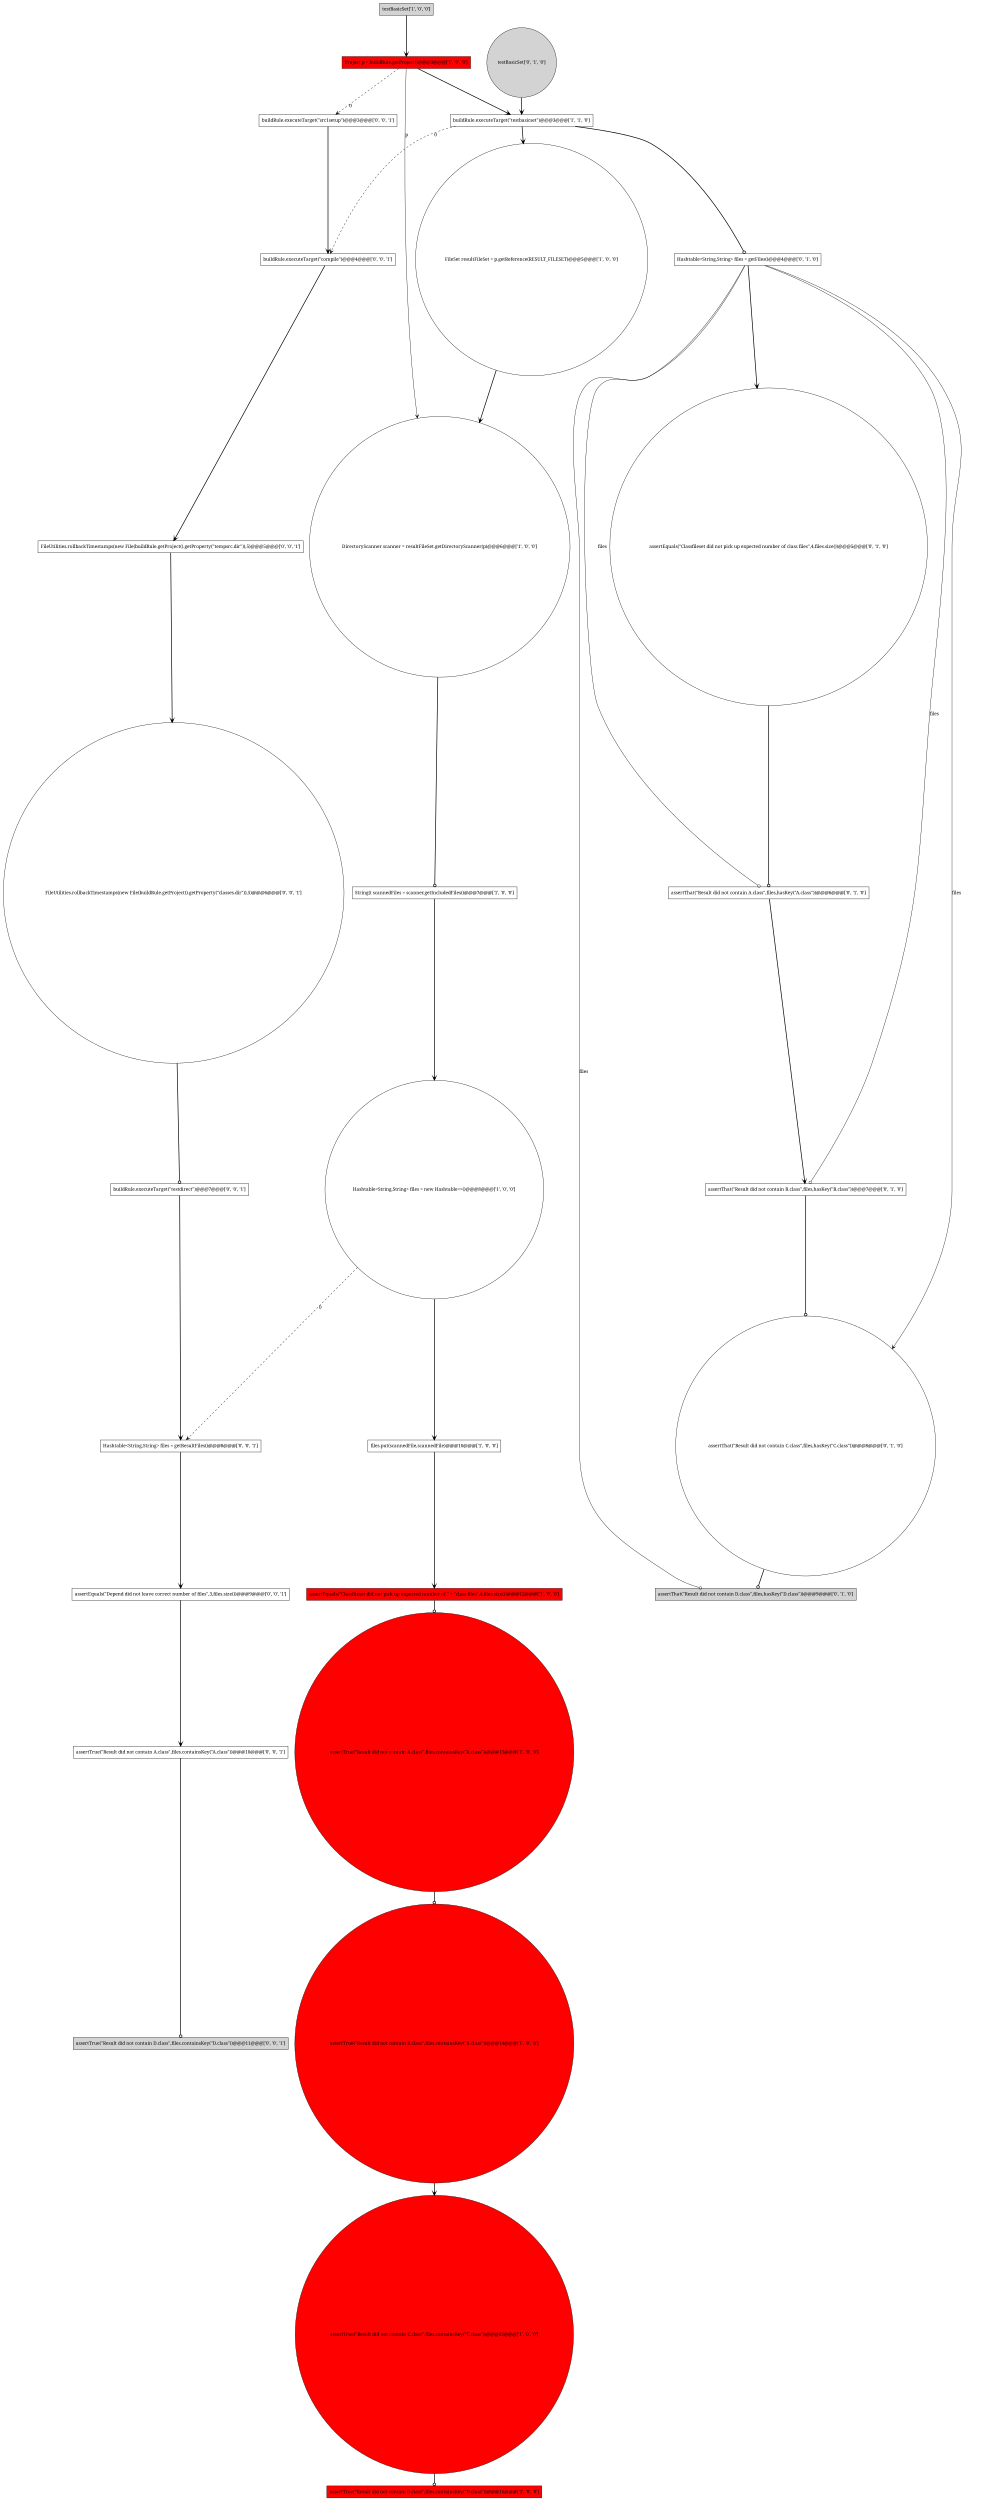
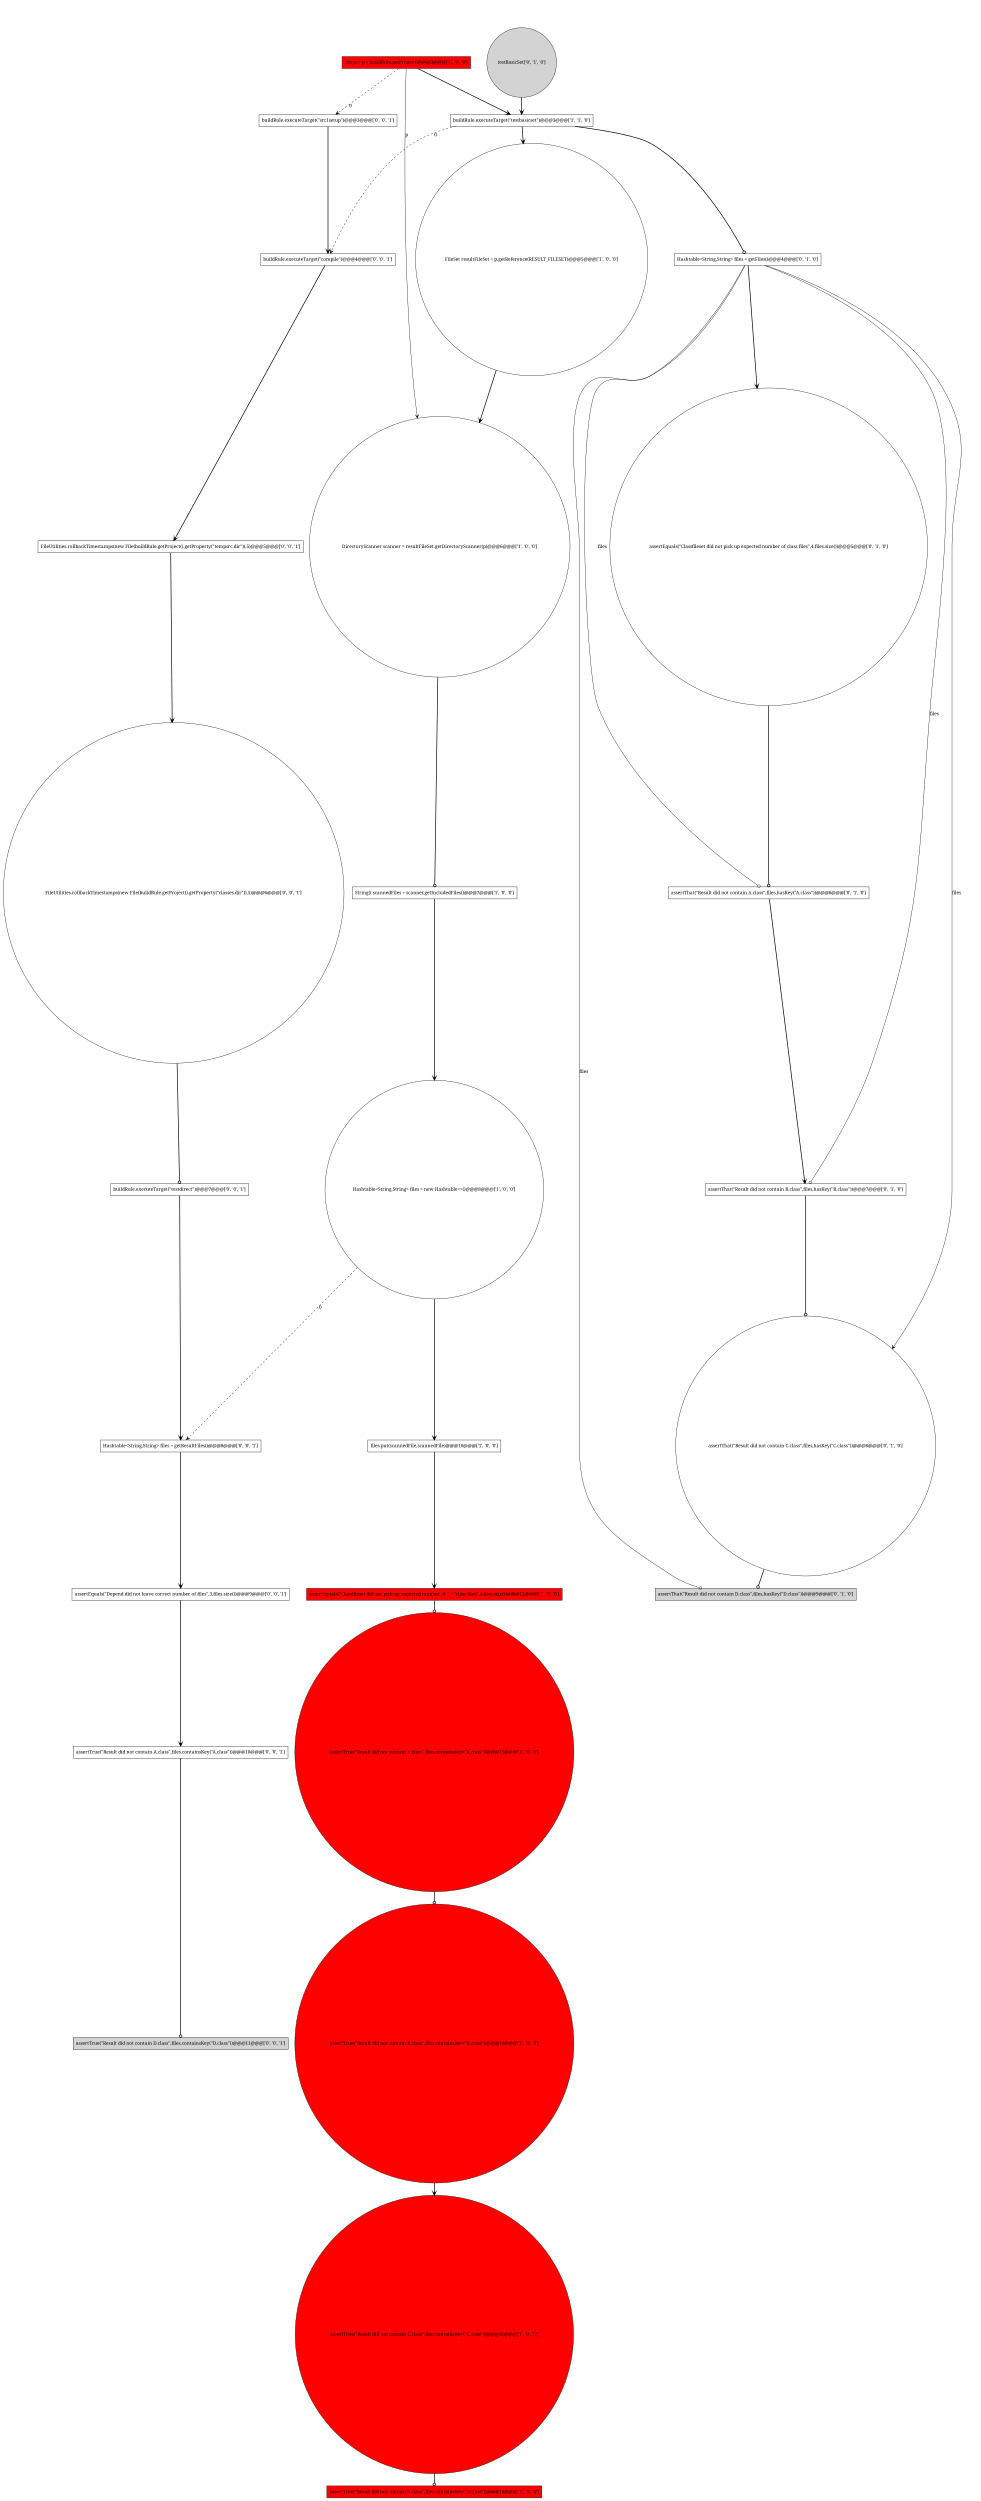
(406, 9) -> none
